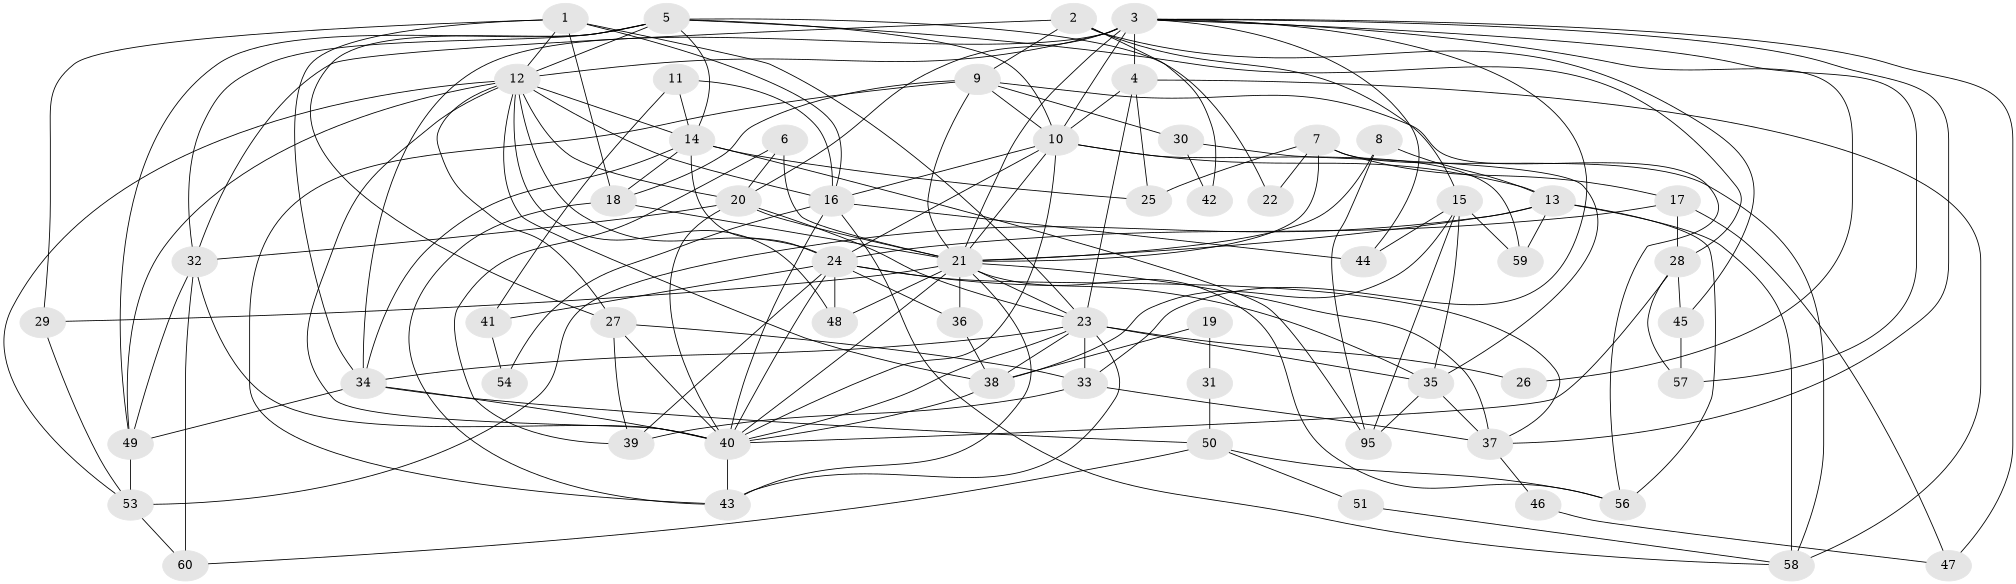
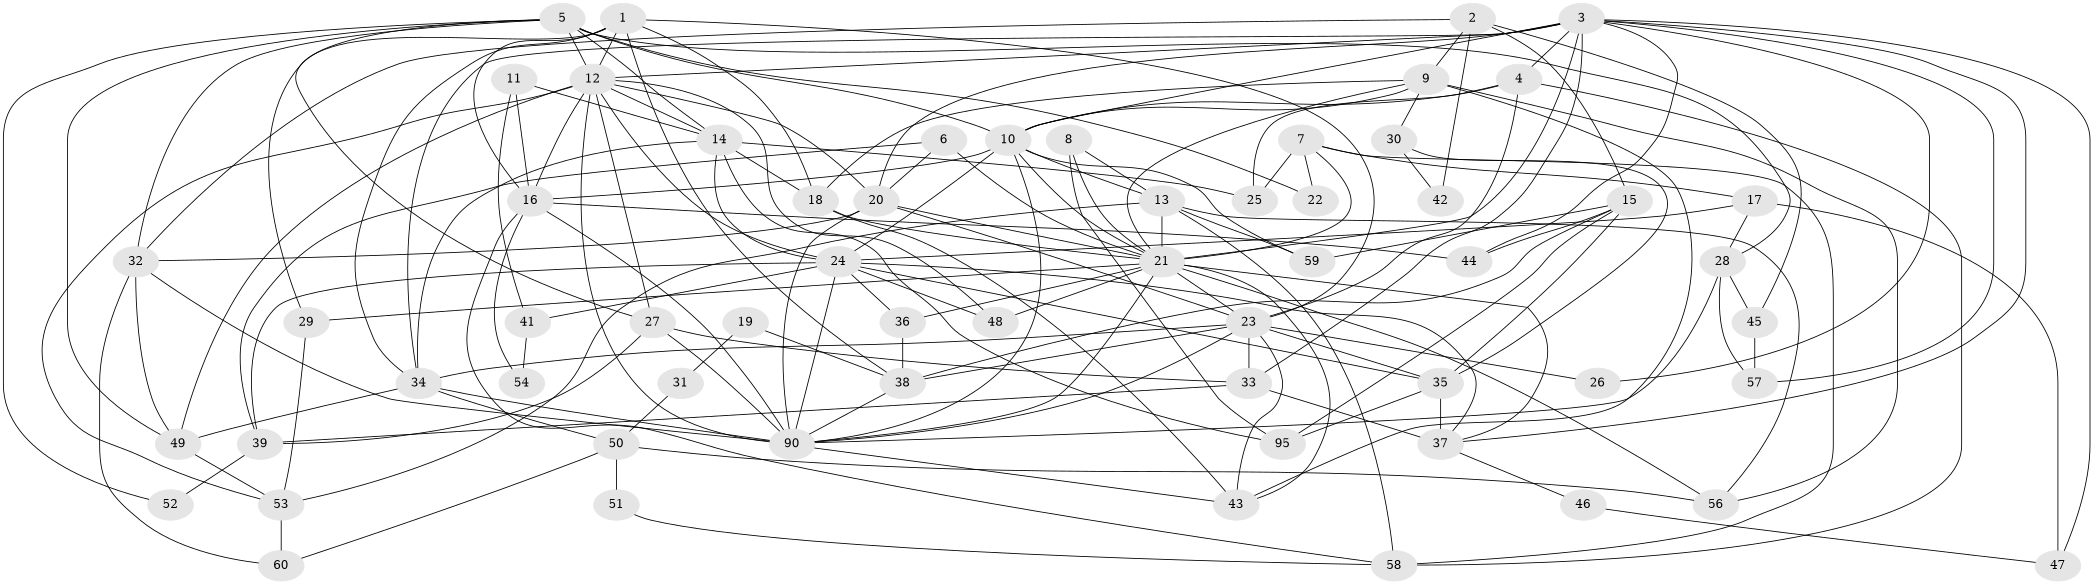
(710, 300) -> (722, 230)
(728, 444) -> (792, 444)
none -> (171, 505)
